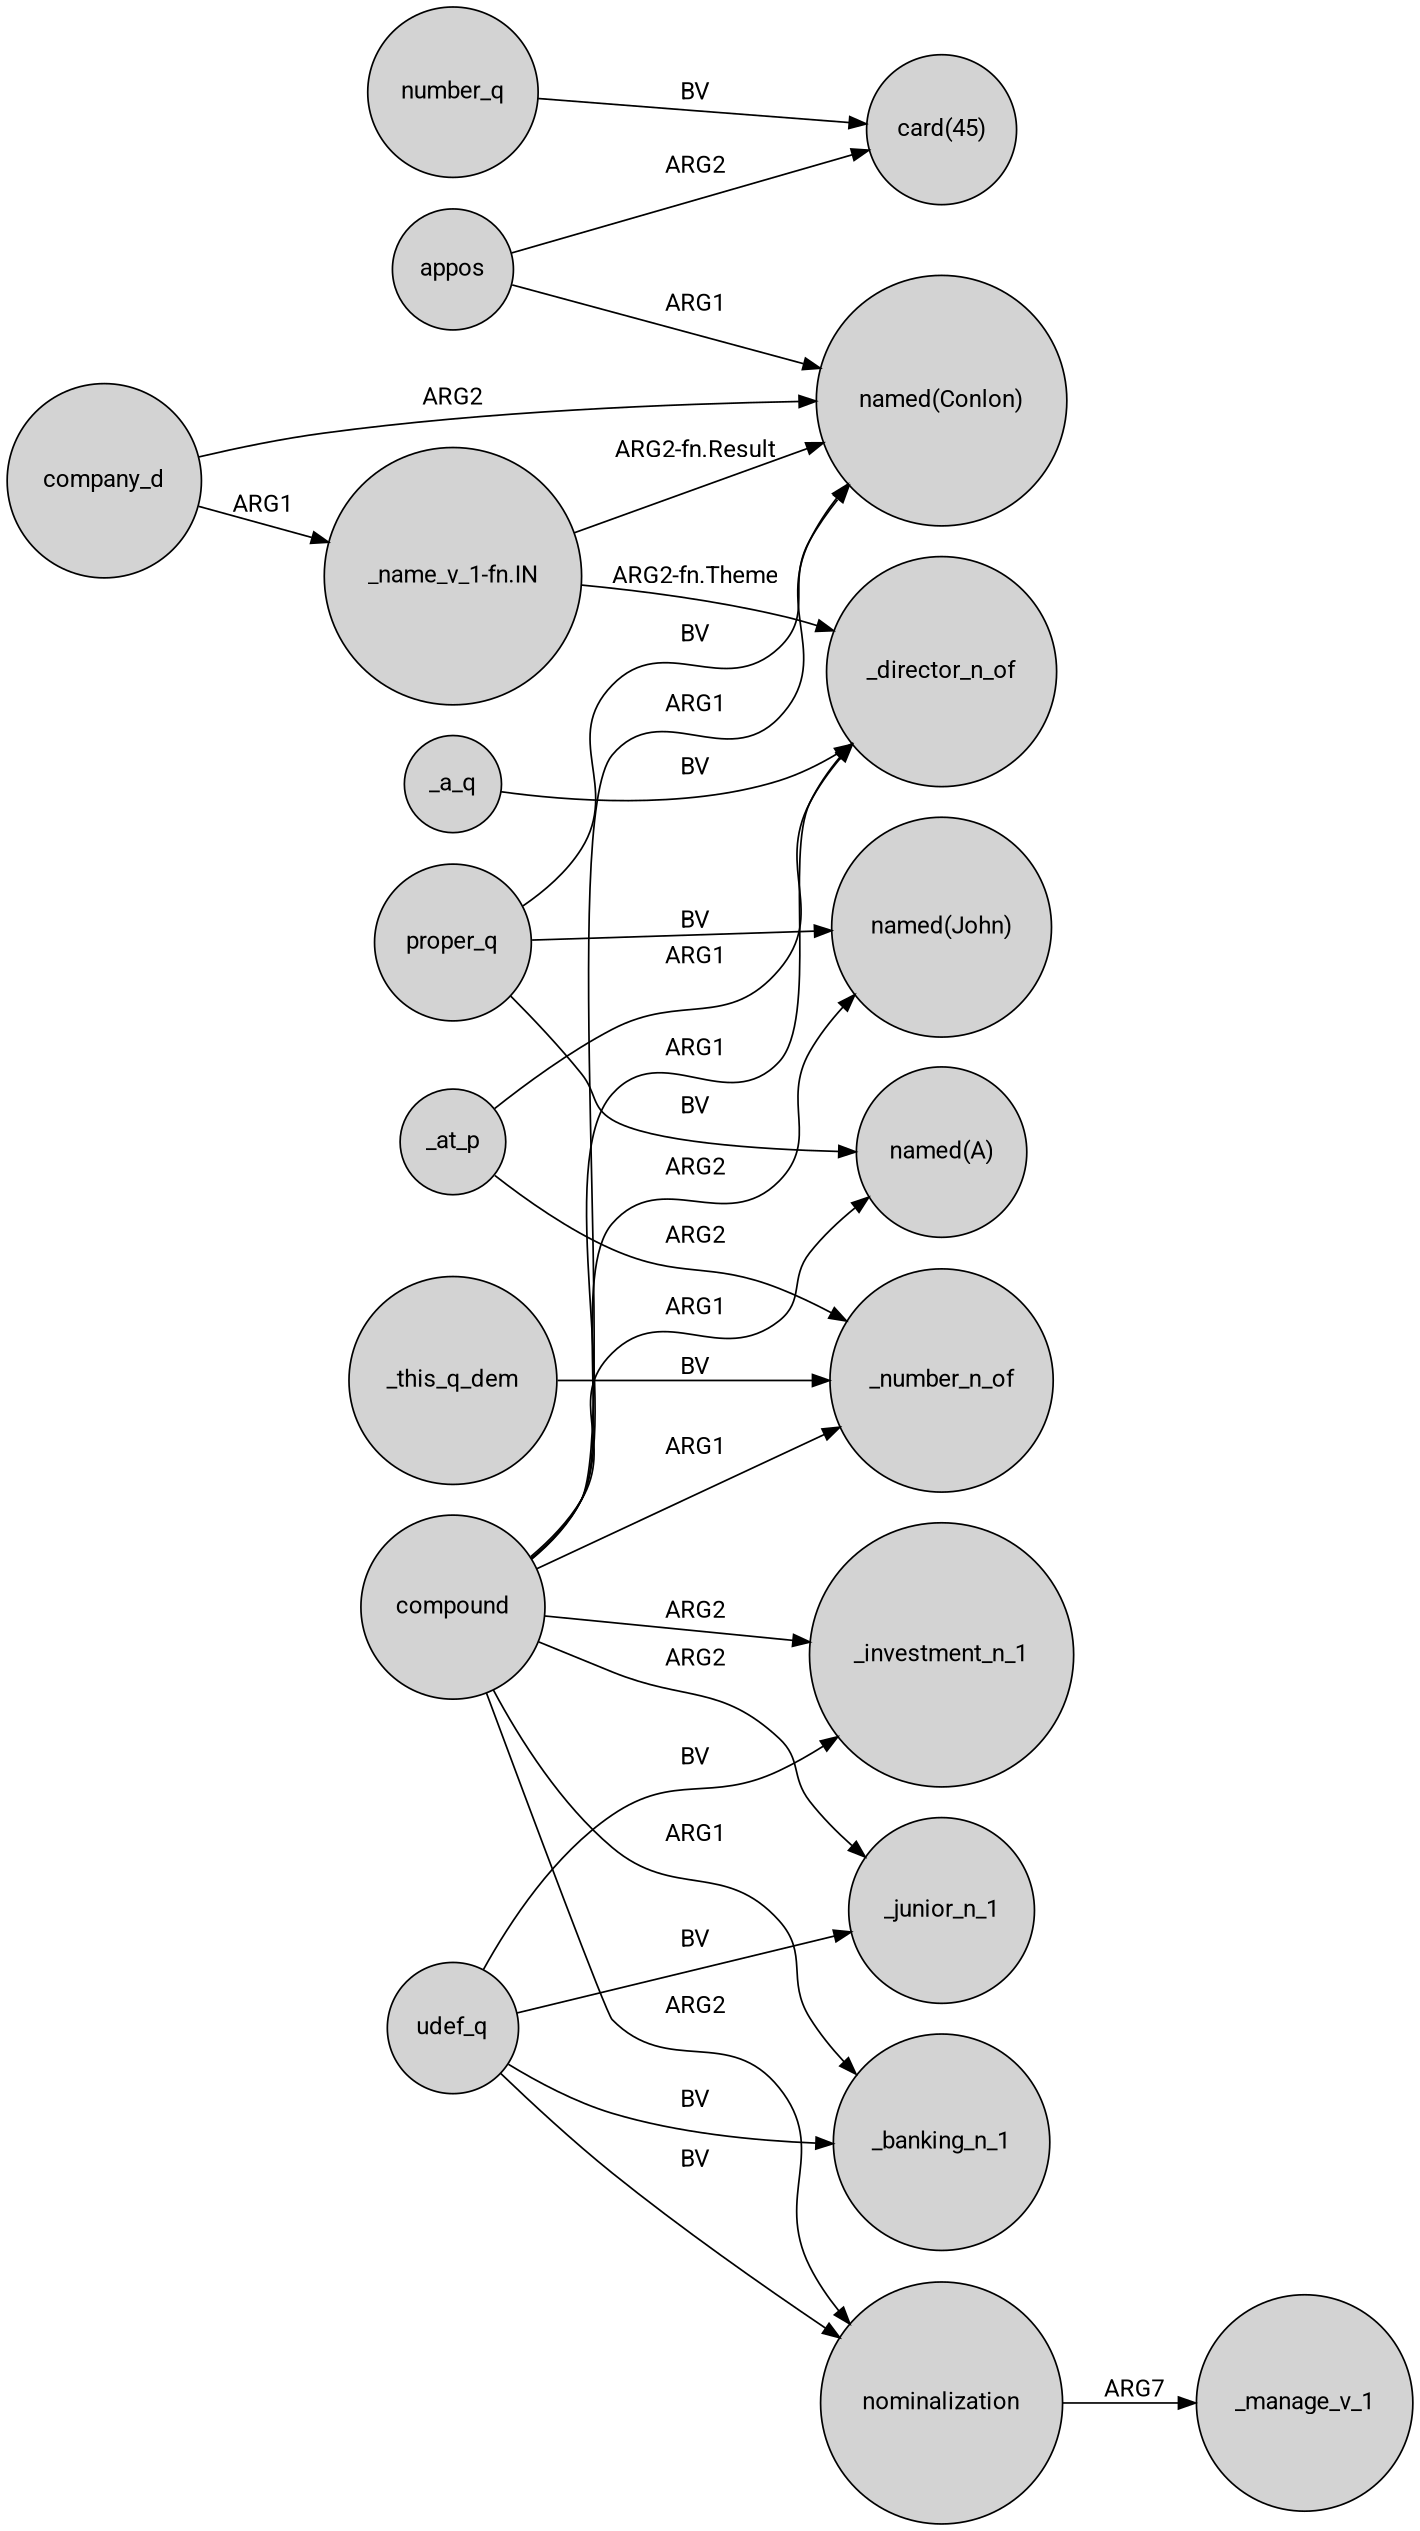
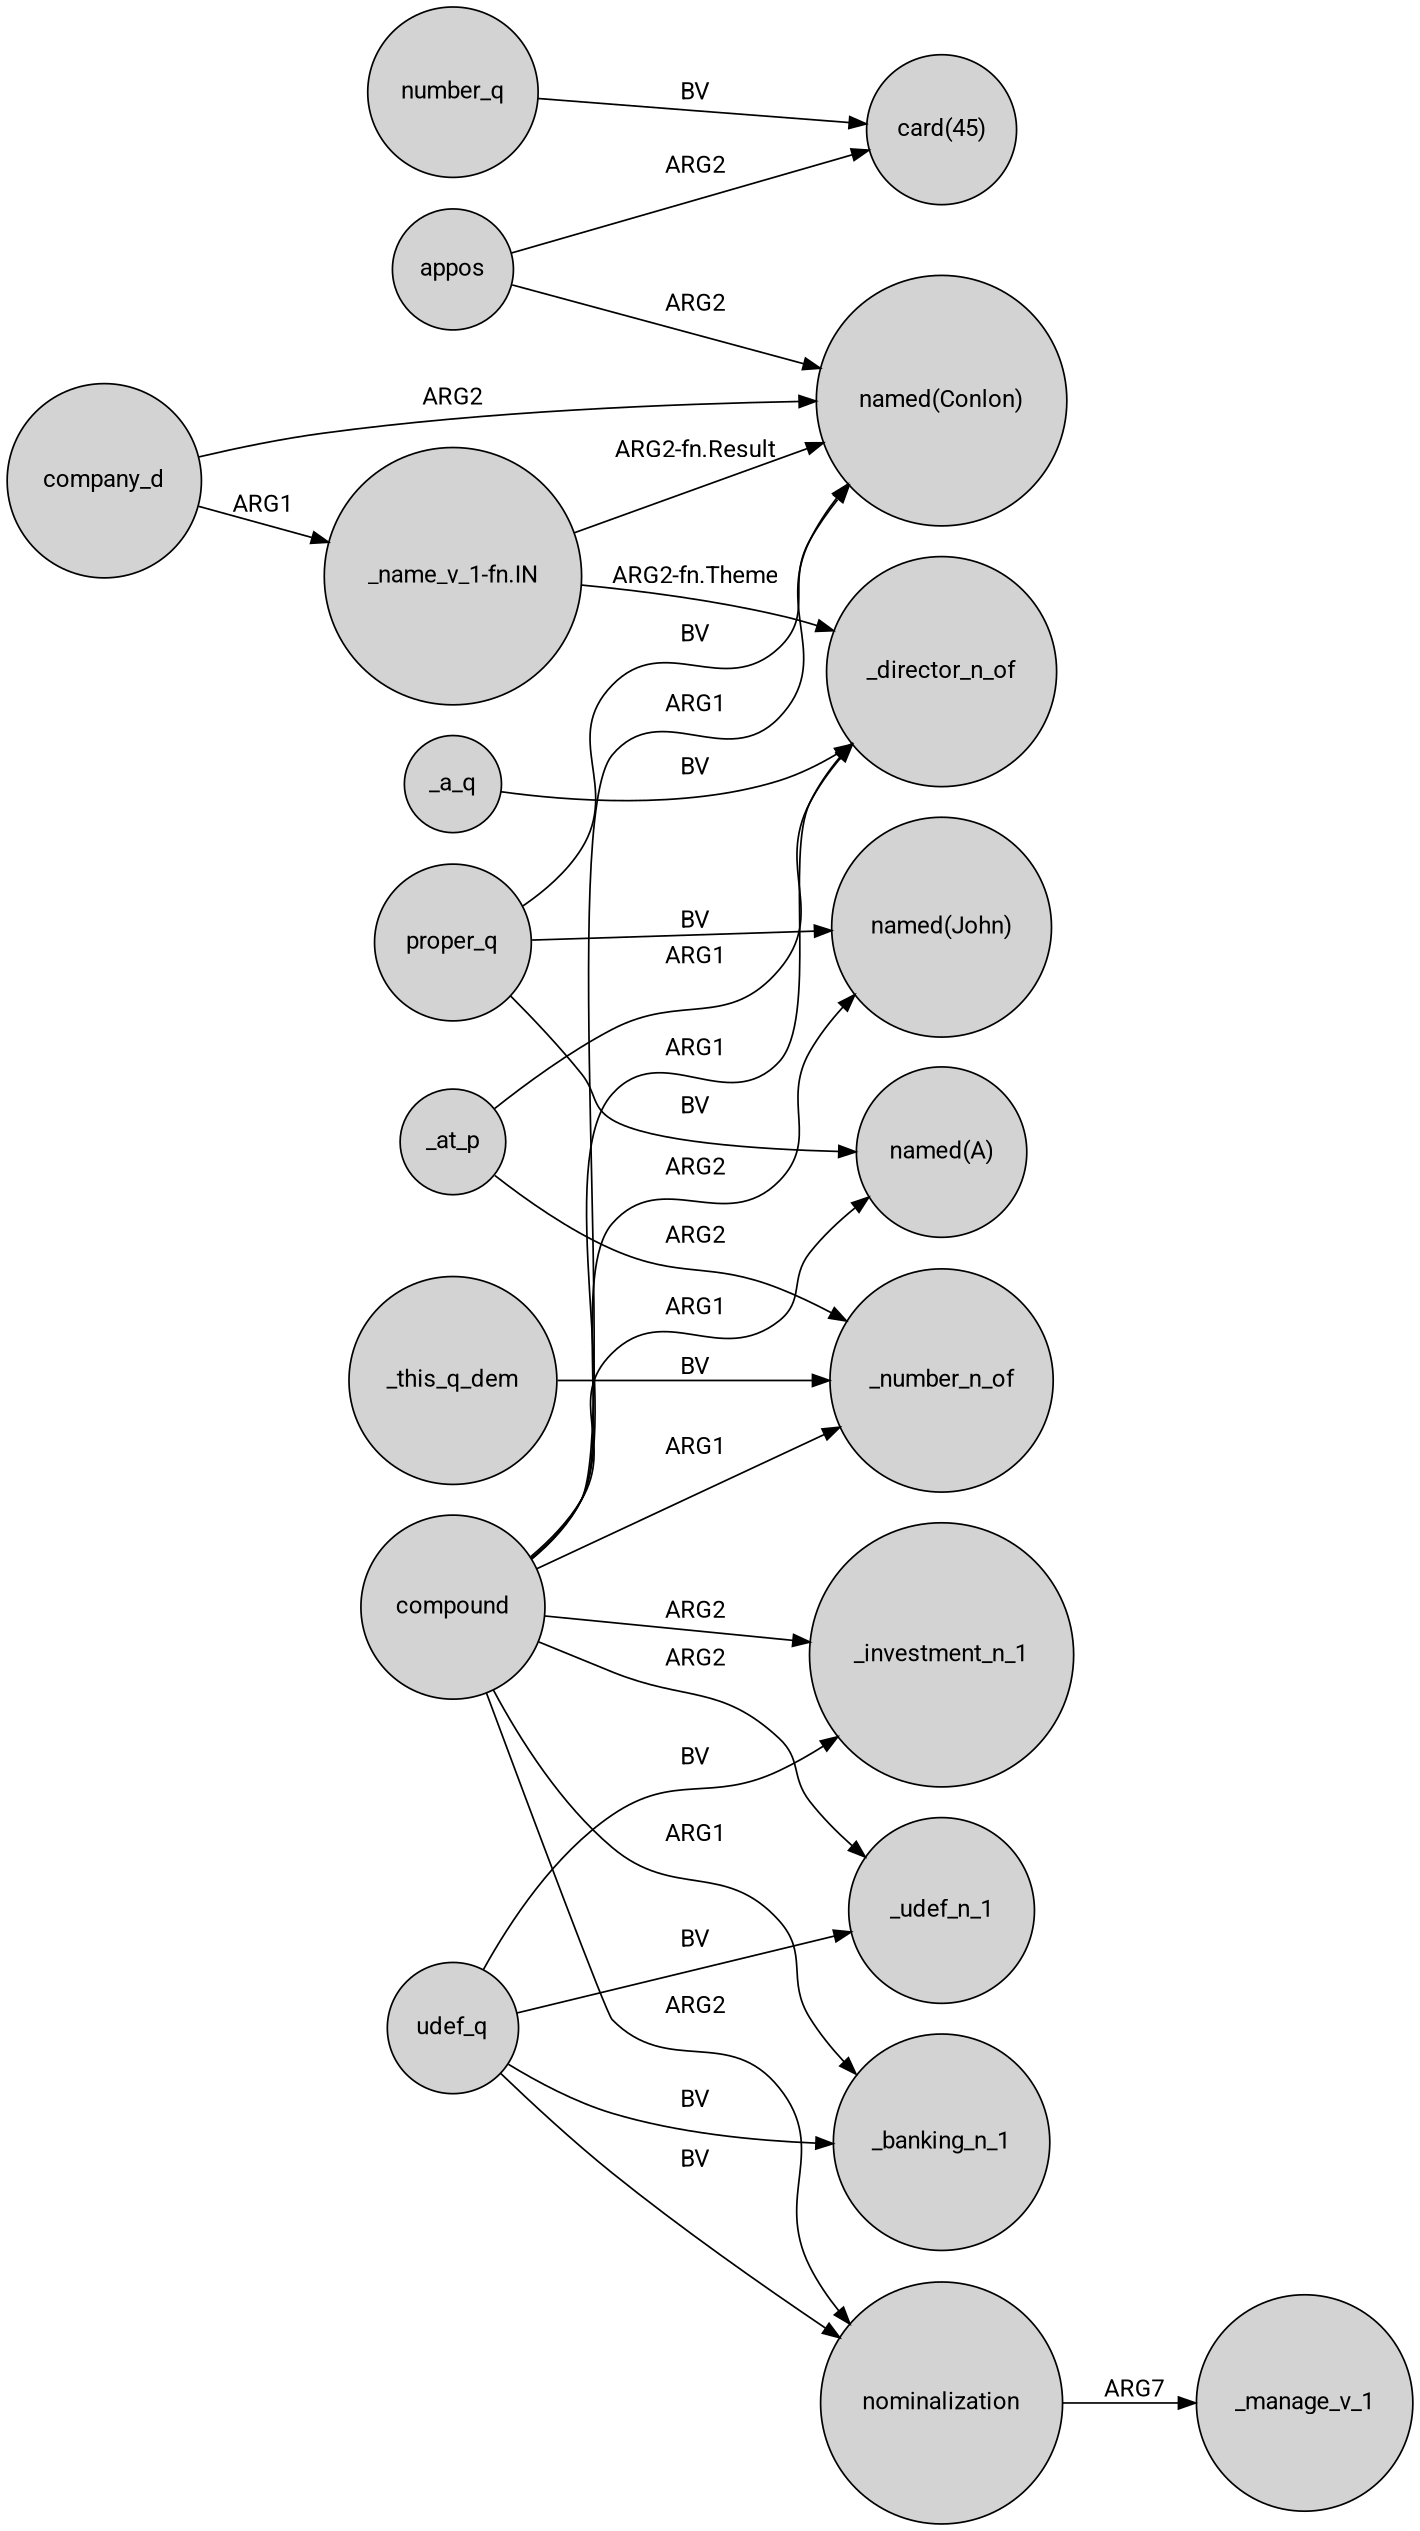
(696, 304) -> (696, 304)
(942, 1911) -> (942, 1911)
